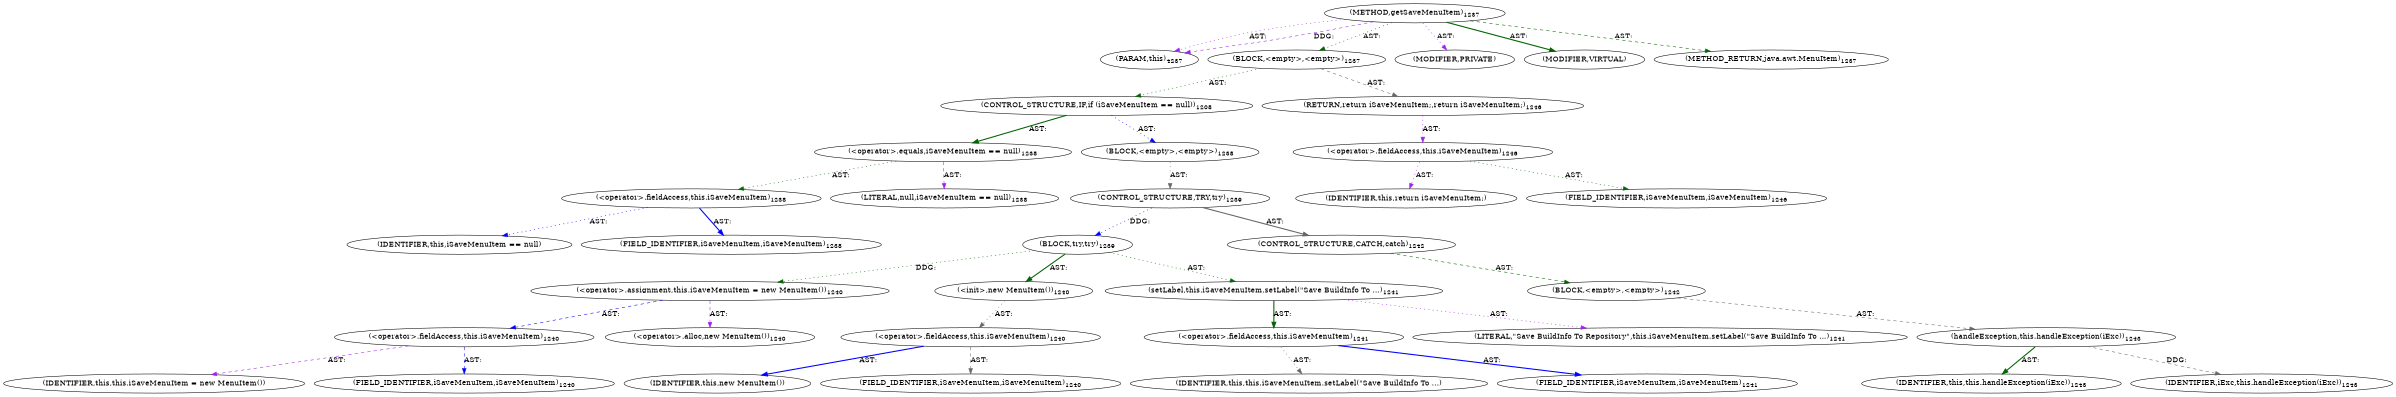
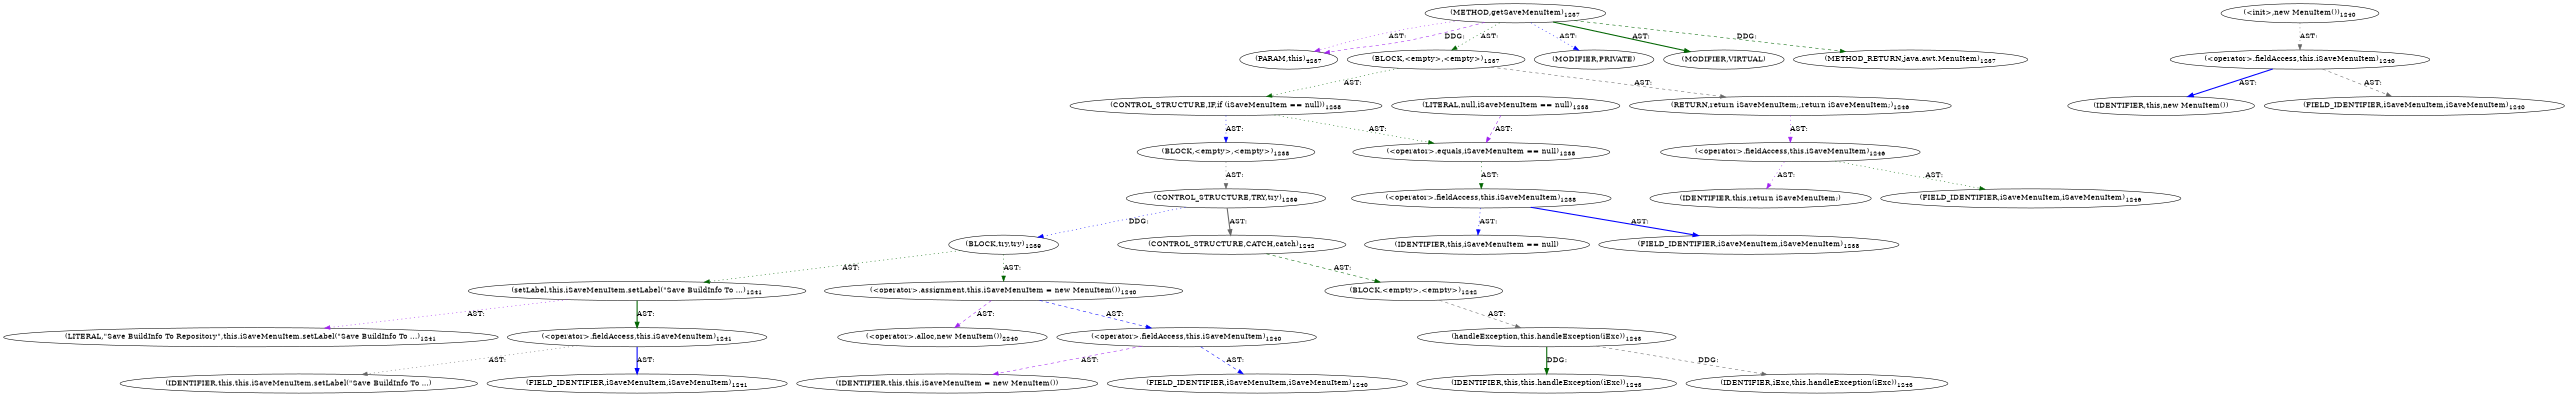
(1433, 34) -> (1552, 35)
(1625, 36) -> (1748, 36)
(1204, 105) -> (1333, 105)
(1022, 128) -> (1352, 129)
(944, 173) -> (1495, 127)
(1048, 266) -> none
(927, 268) -> (1014, 268)
(778, 336) -> (1011, 336)
(2032, 360) -> (1558, 360)
